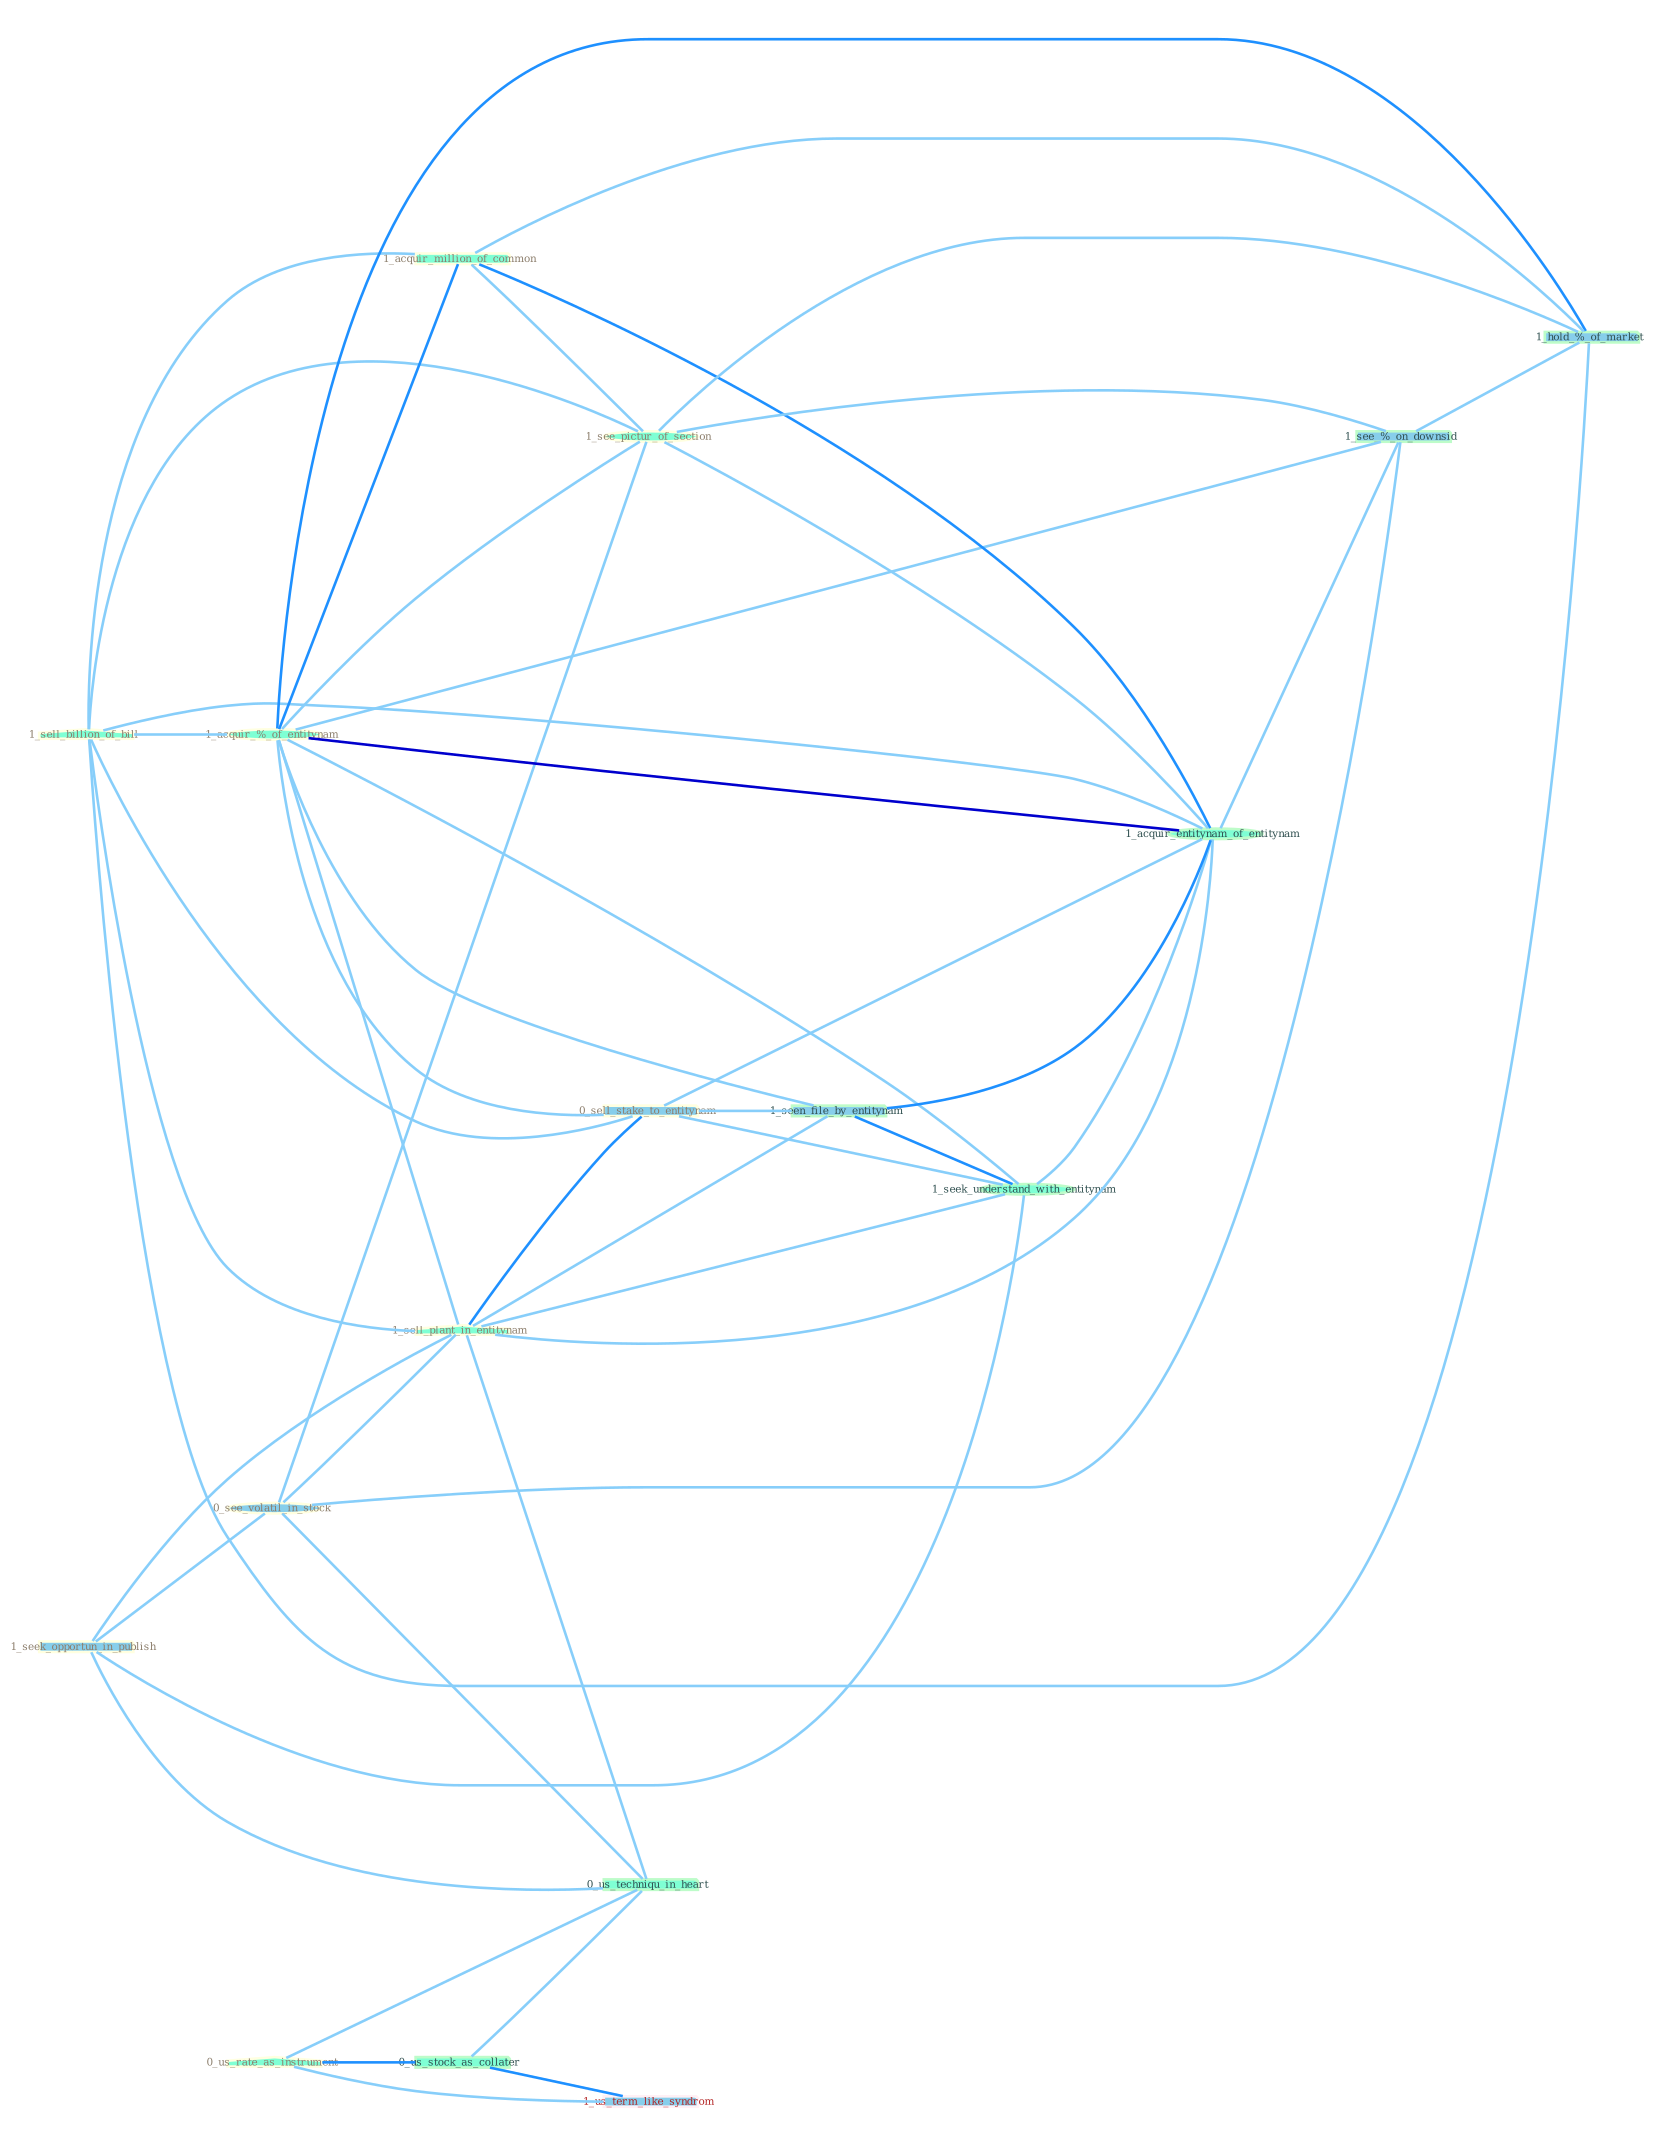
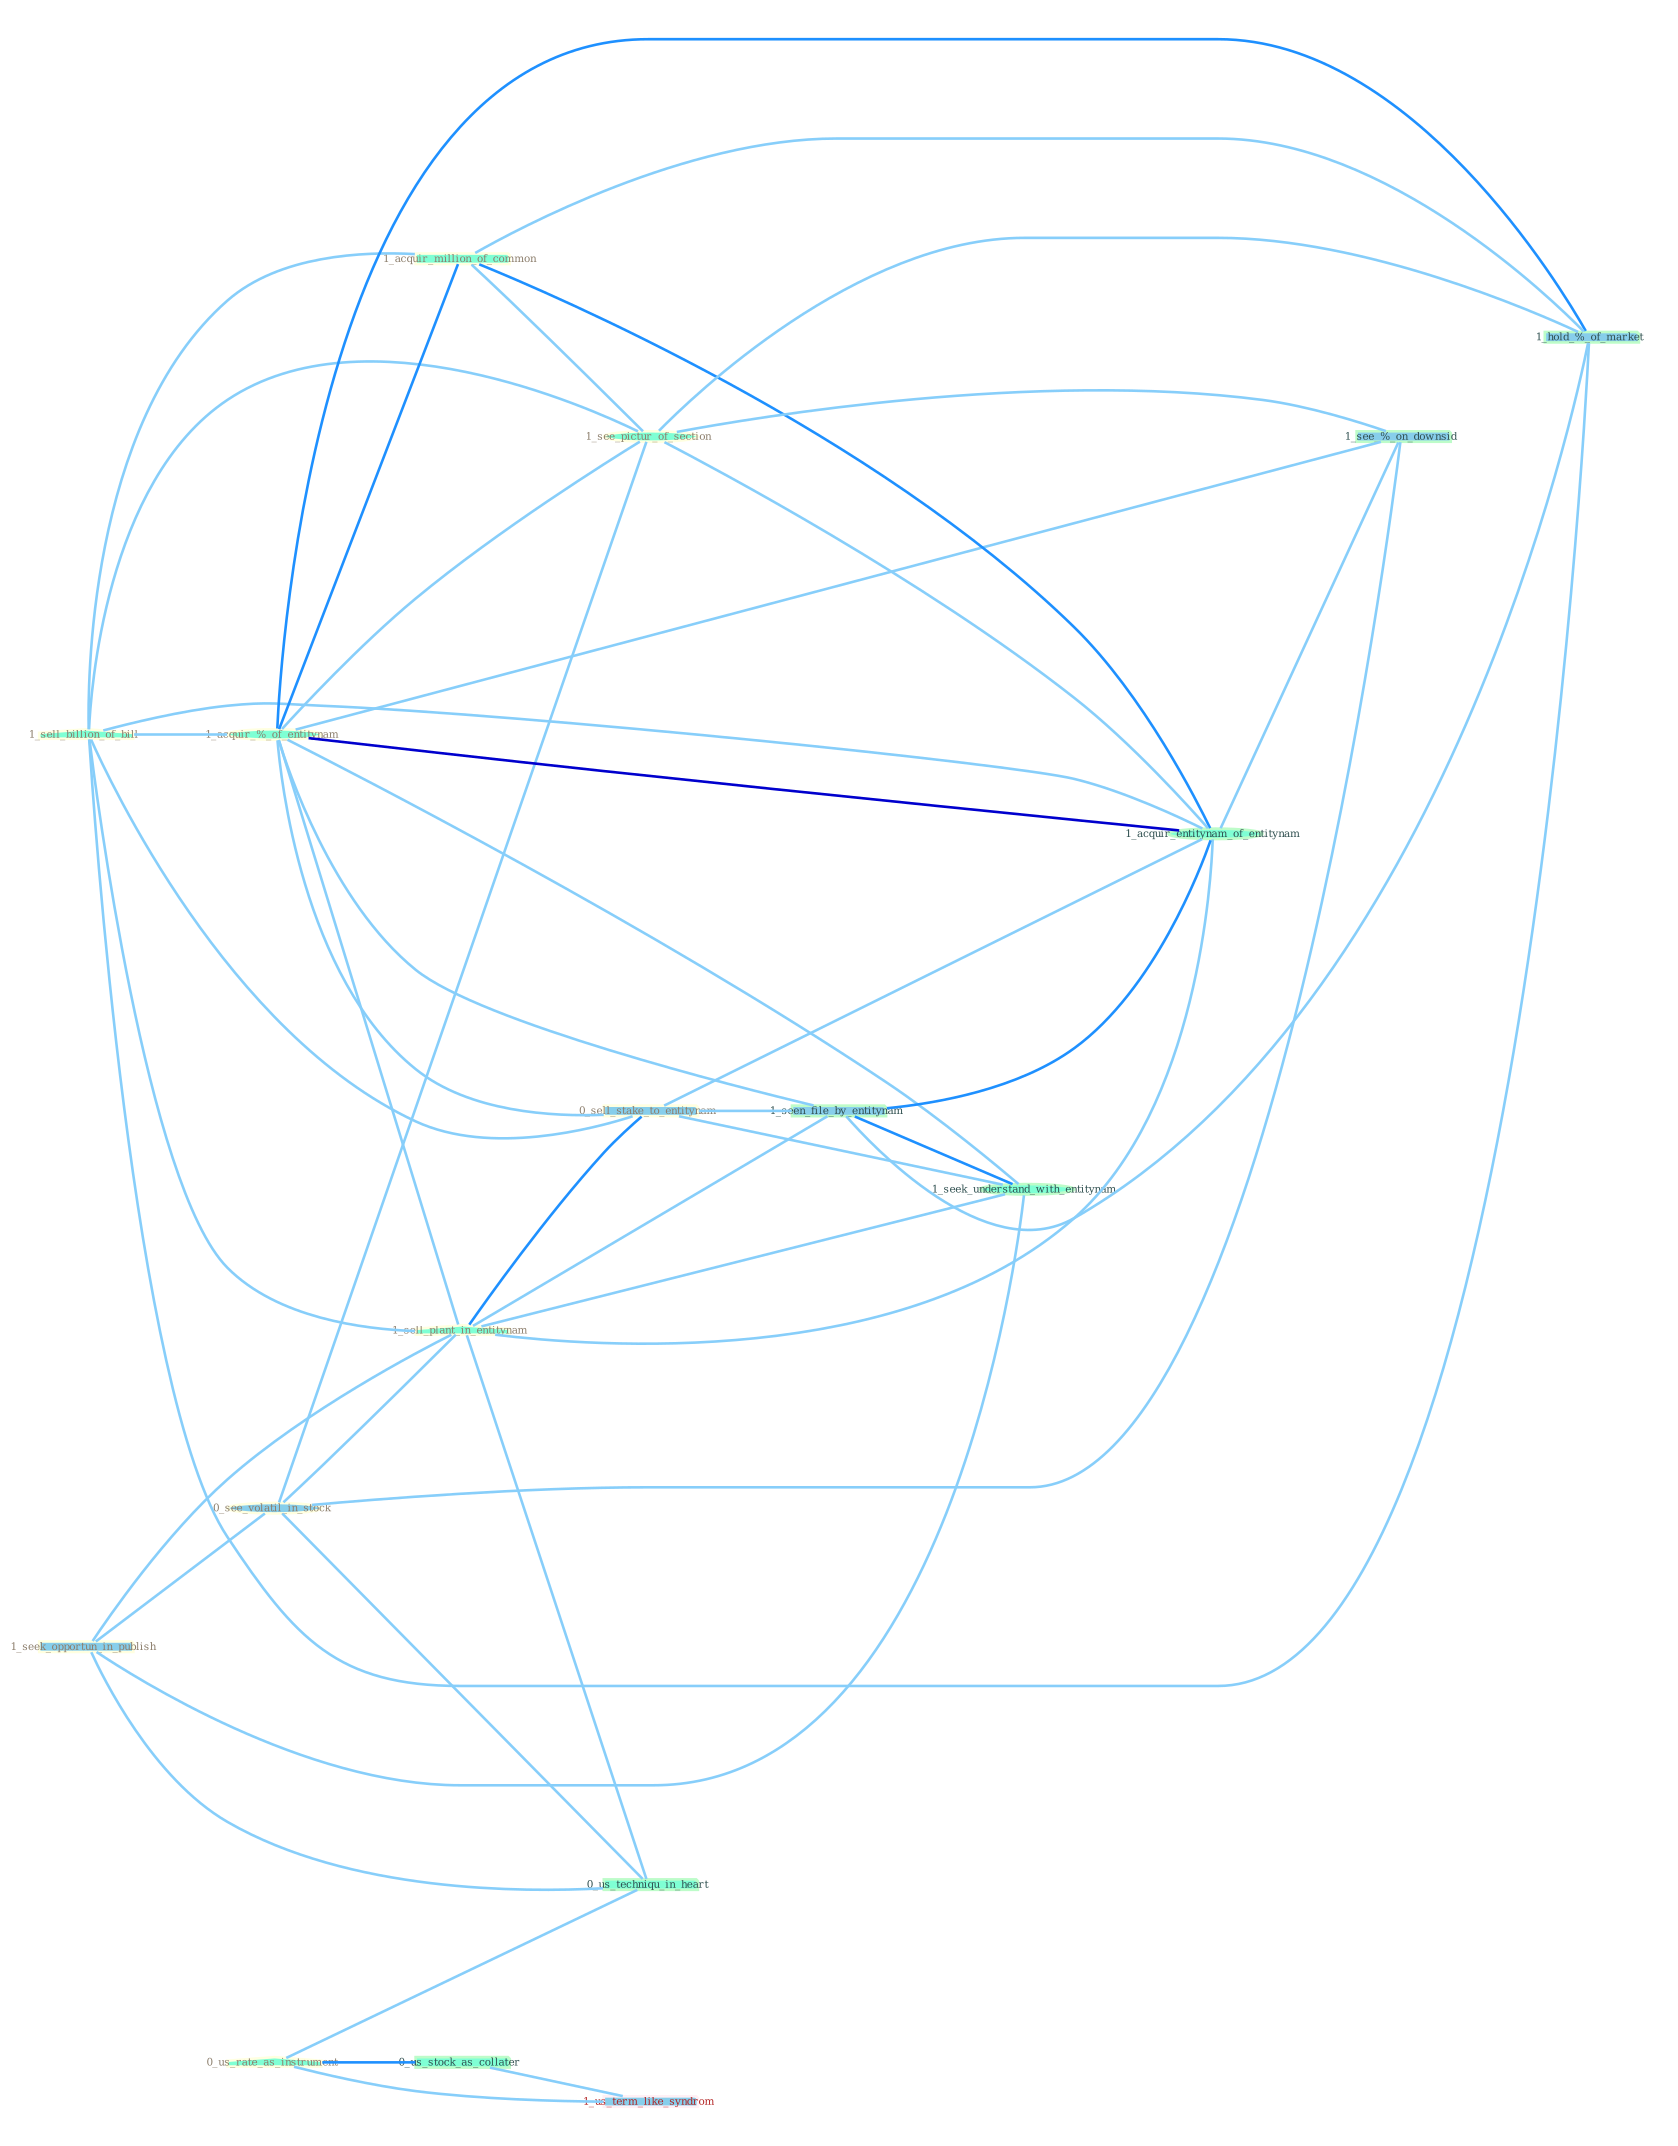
(1498, 387) -> (1344, 946)
(1144, 1023) -> none
(557, 1974) -> none
(556, 2082) -> (556, 2082)
